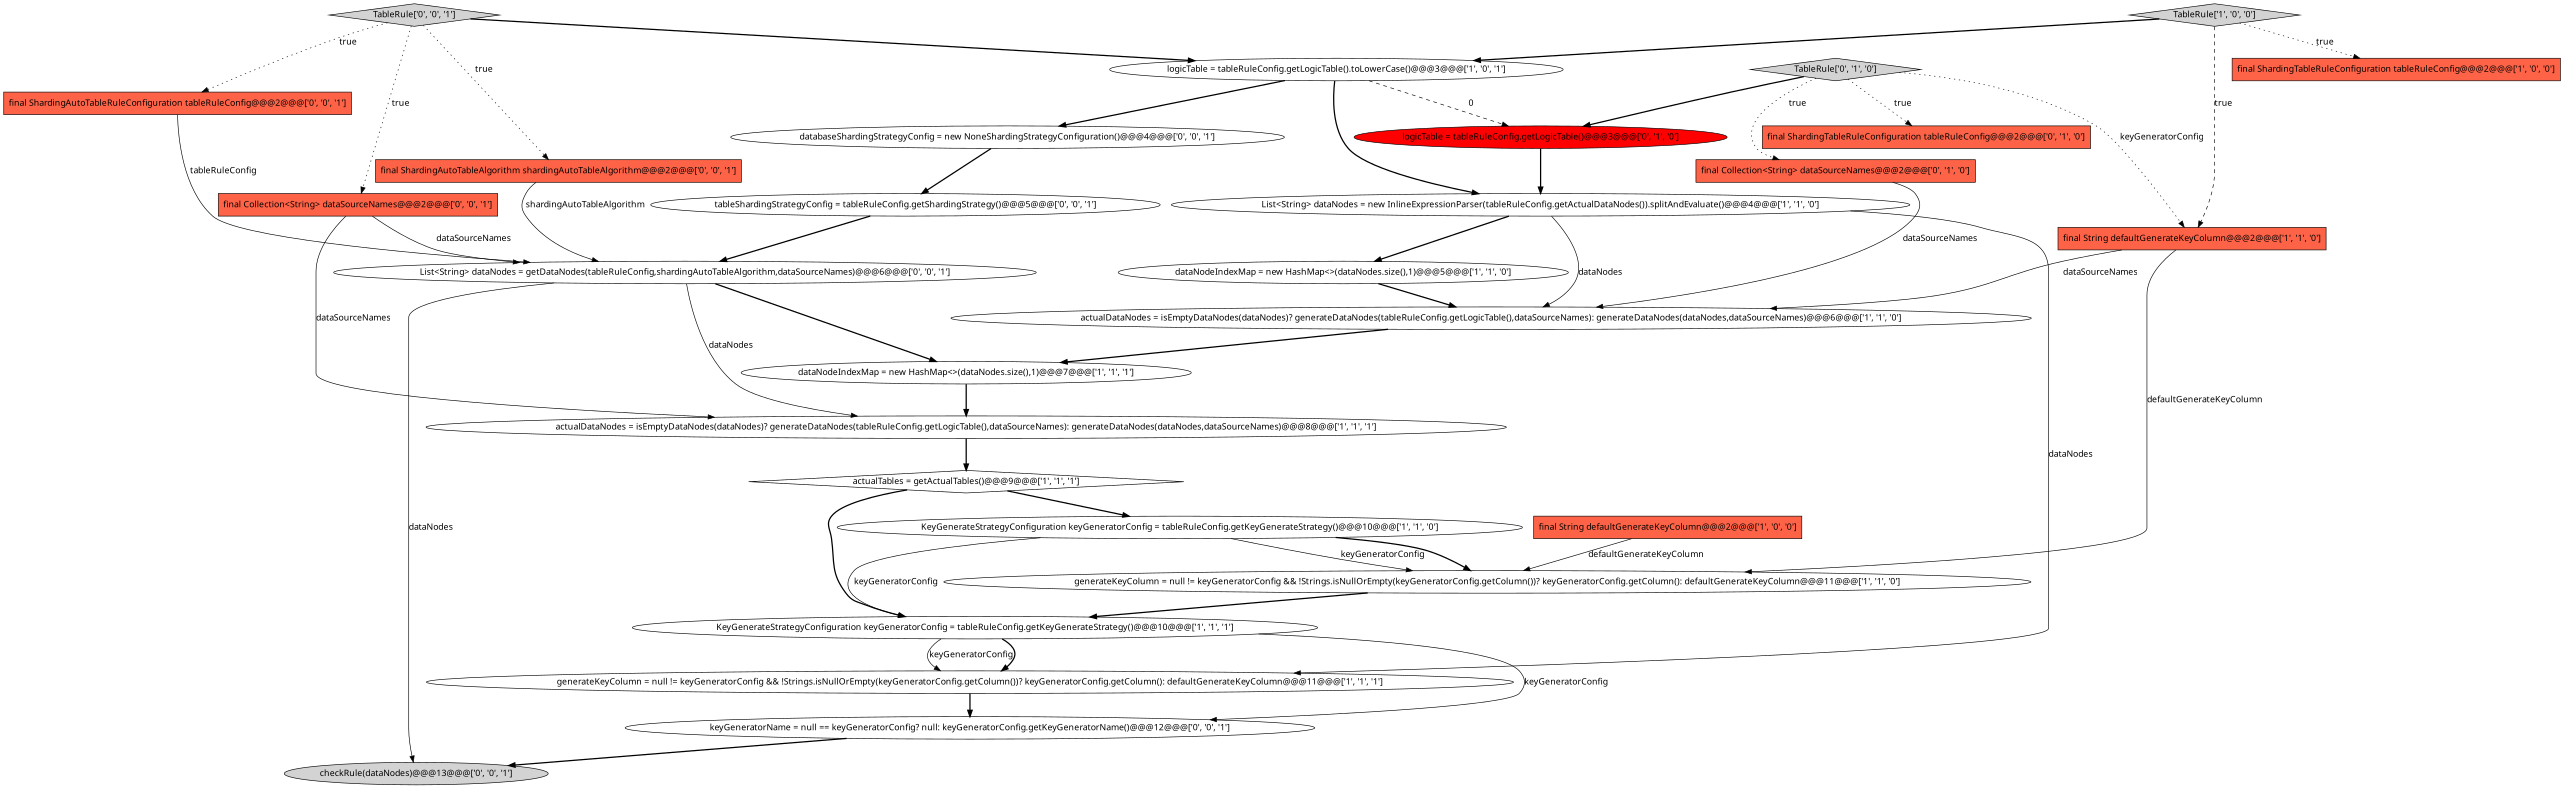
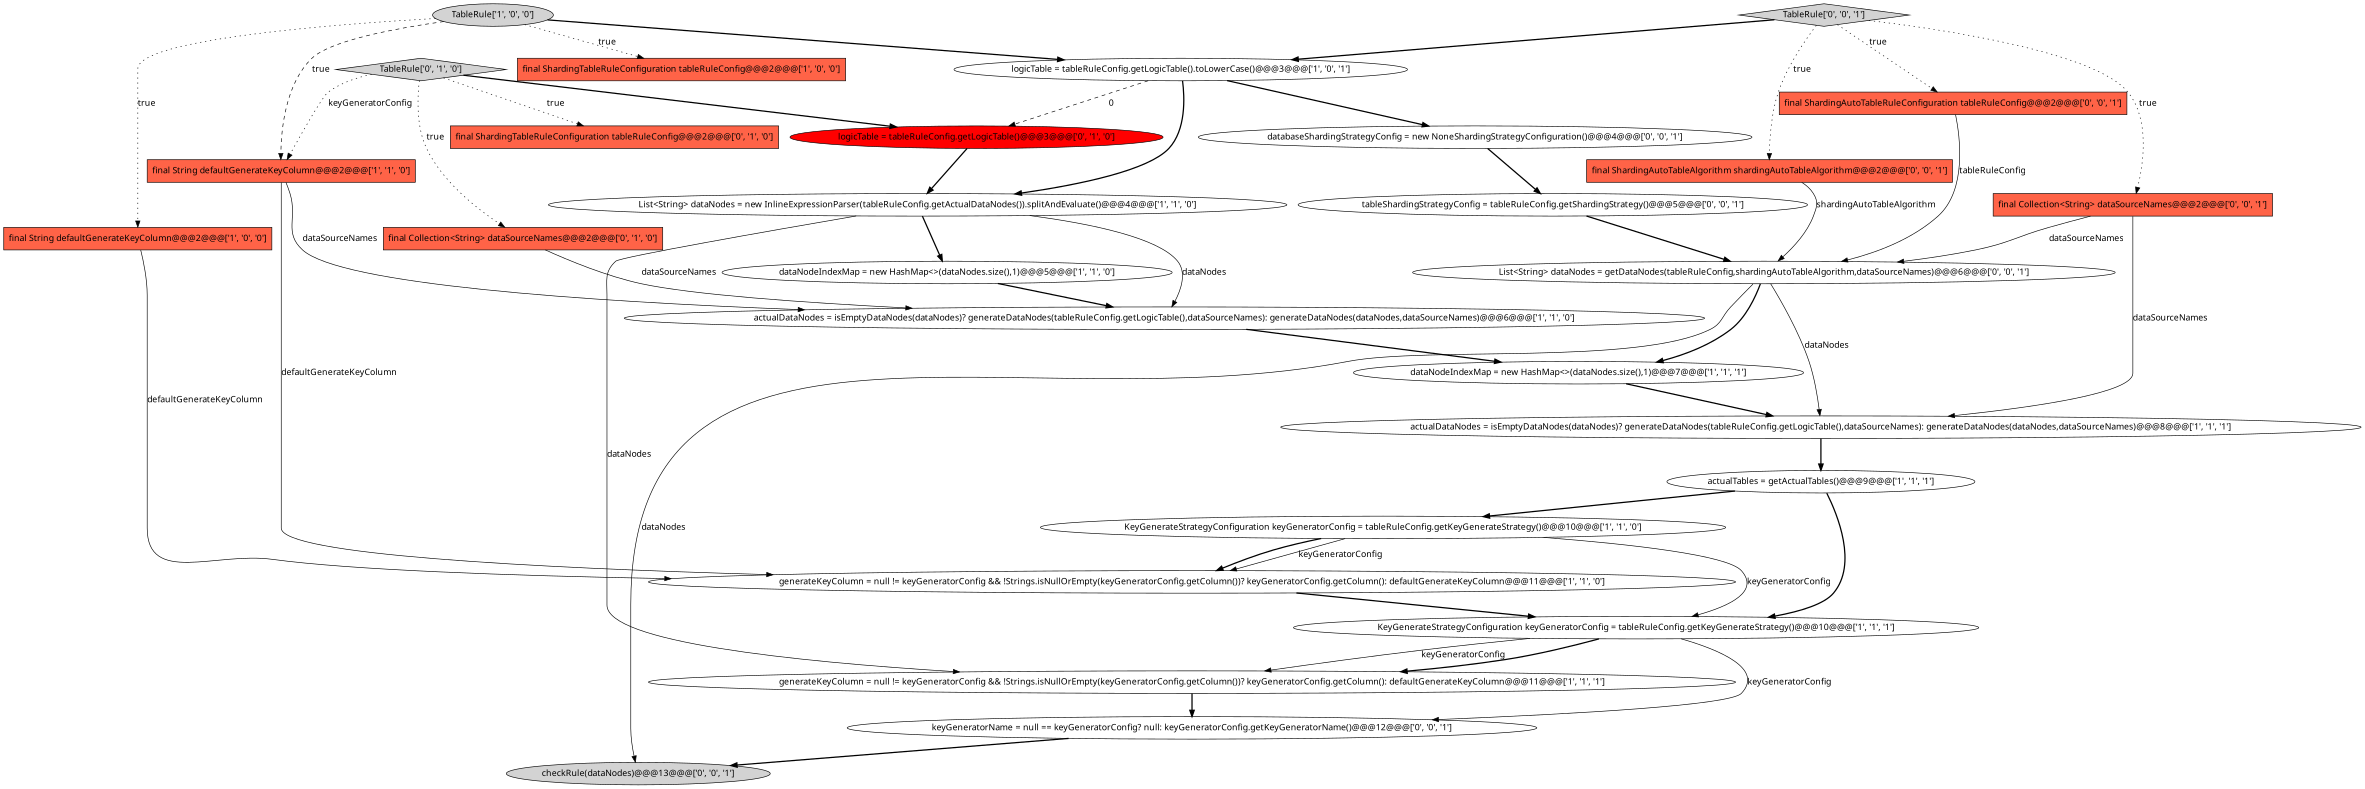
(2215, 15) -> (493, 15)
none -> (207, 41)
(966, 482) -> (1821, 482)
